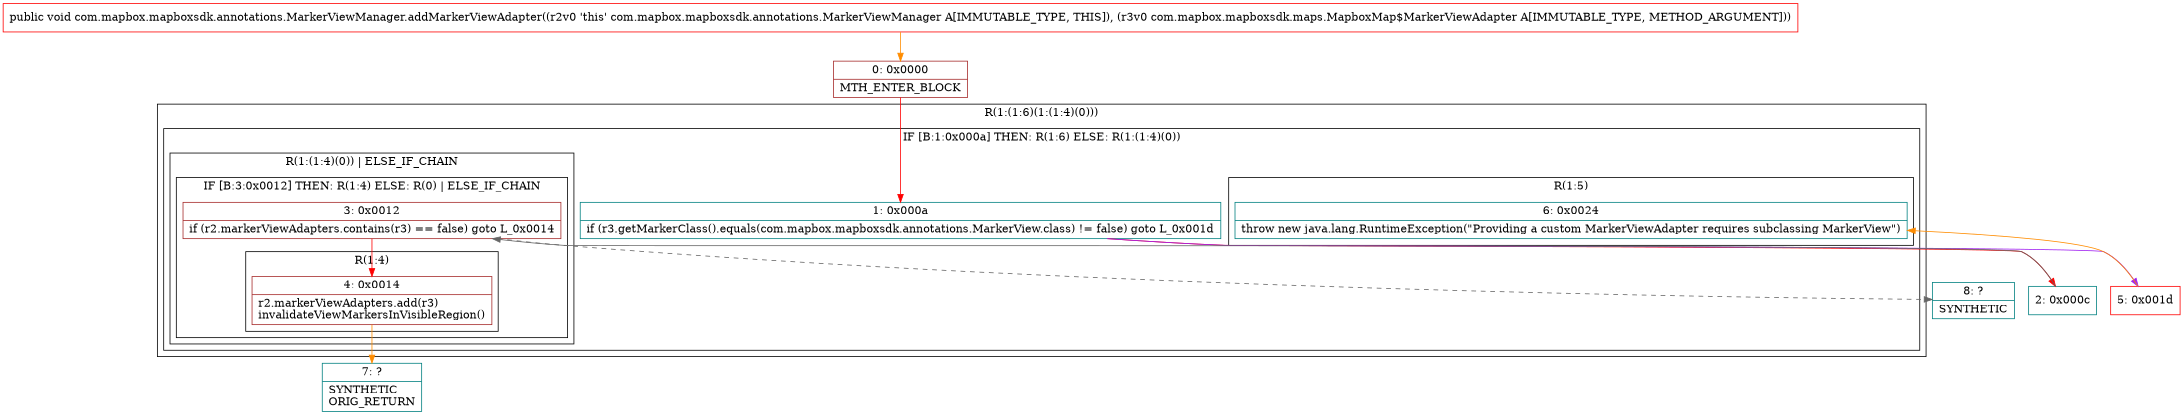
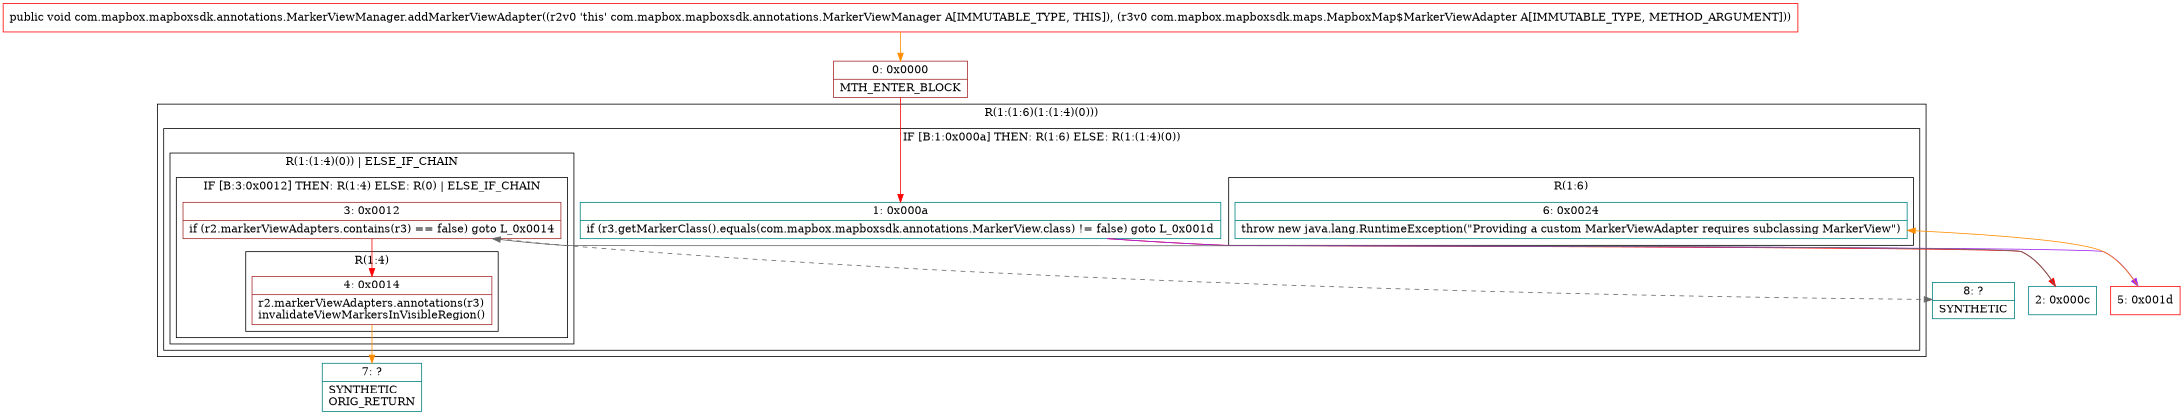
(1571, 187) -> (1571, 187)
(349, 303) -> (371, 303)
